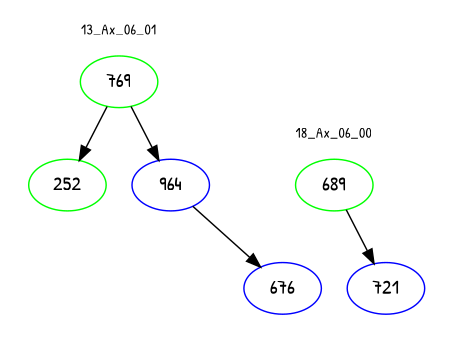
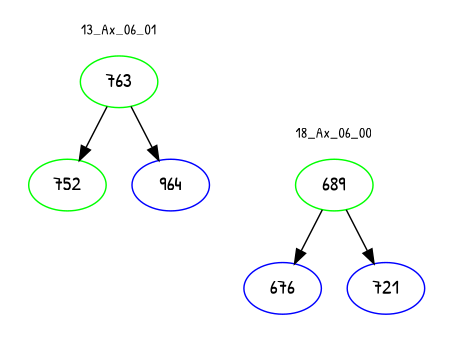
(119, 82) -> (119, 82)
(67, 185) -> (67, 185)
(221, 232) -> (312, 230)
